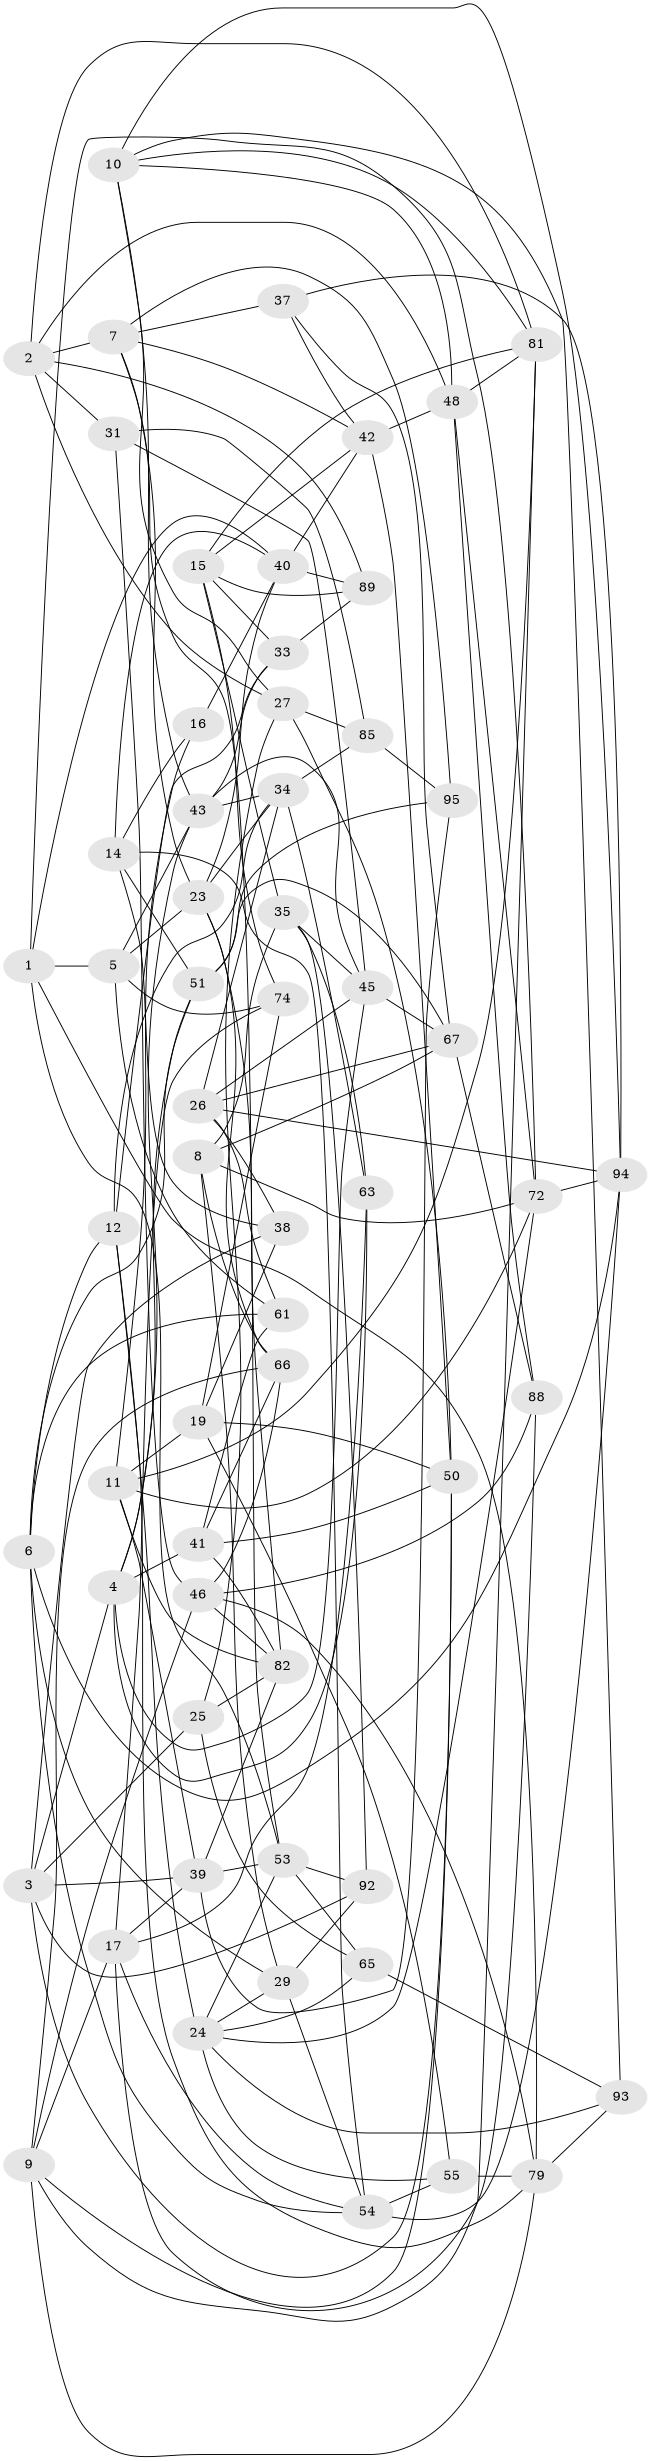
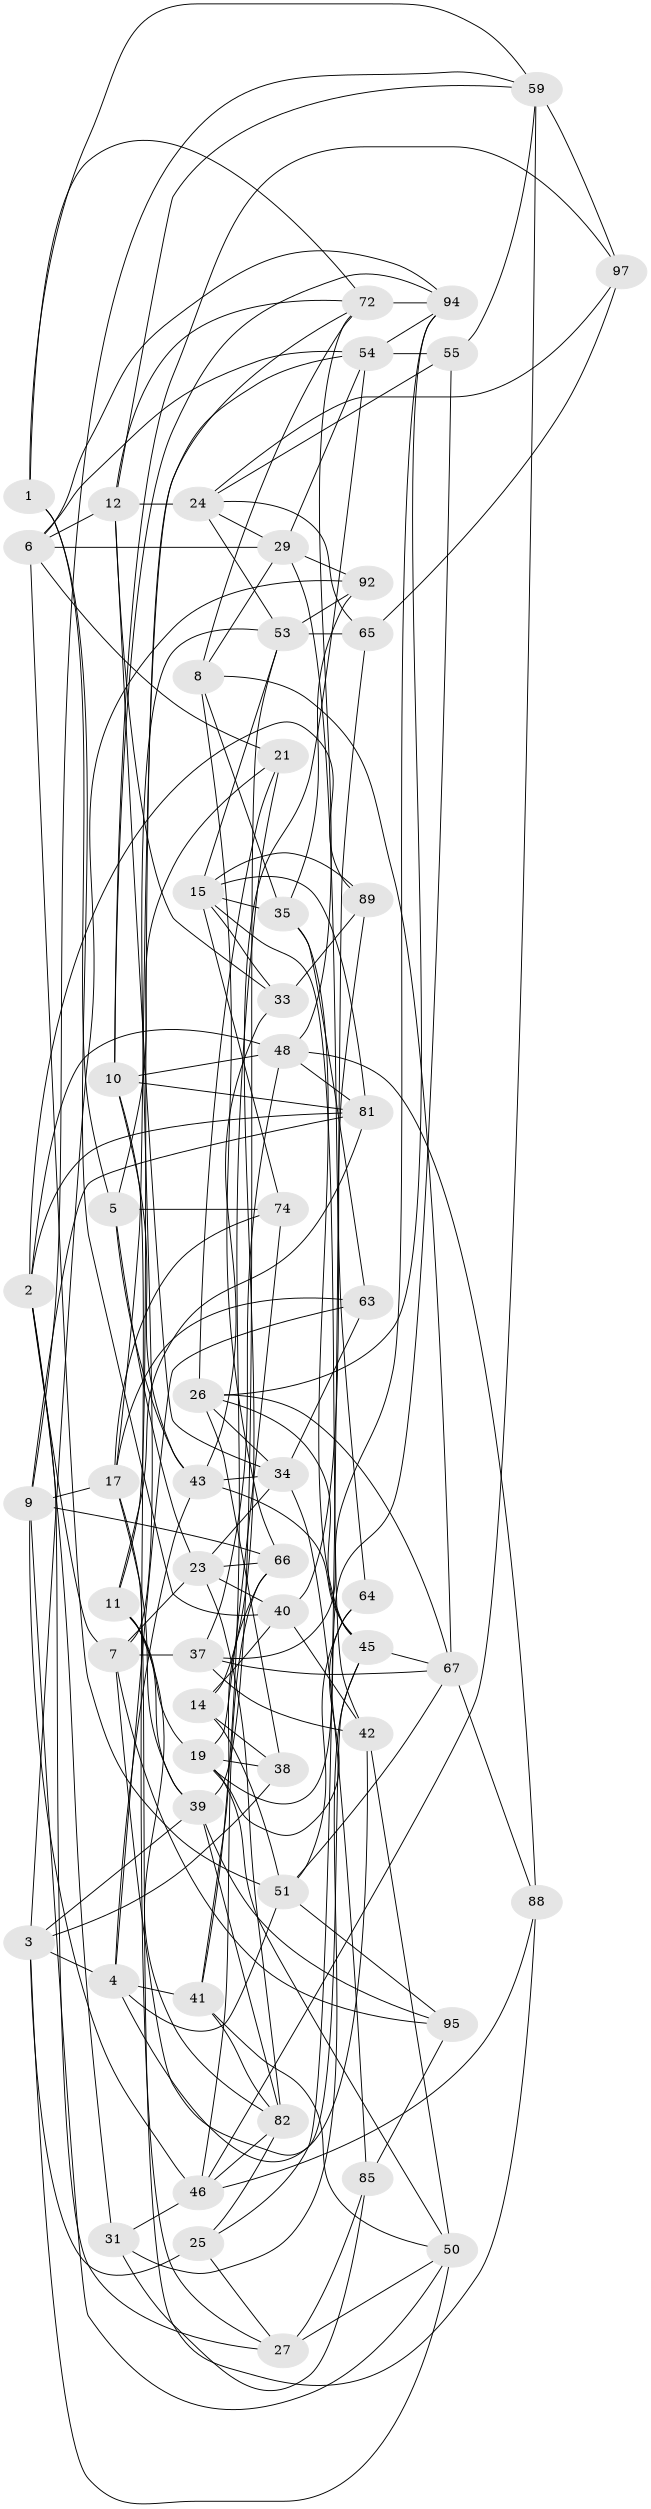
(412, 419) -> (247, 1355)
(198, 724) -> none
(283, 1315) -> (283, 756)
(161, 1408) -> (241, 763)
none -> (368, 1597)
(459, 1700) -> (177, 344)
(622, 2097) -> (622, 272)
(537, 2176) -> (537, 90)
